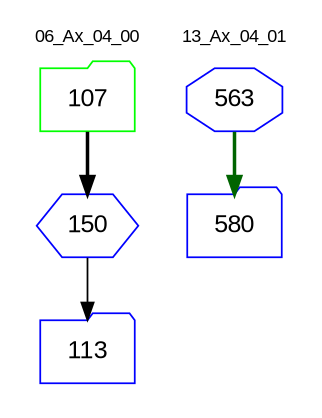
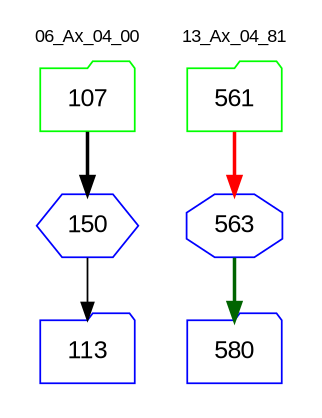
(234, 38) -> (234, 38)
none -> (234, 100)
